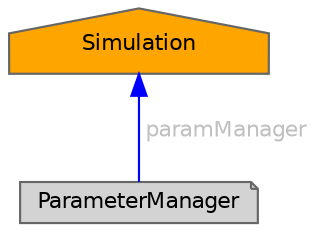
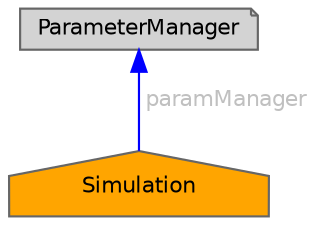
(139, 139) -> (139, 111)
